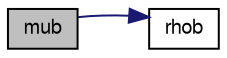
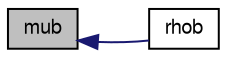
(104, 16) -> (124, 42)
